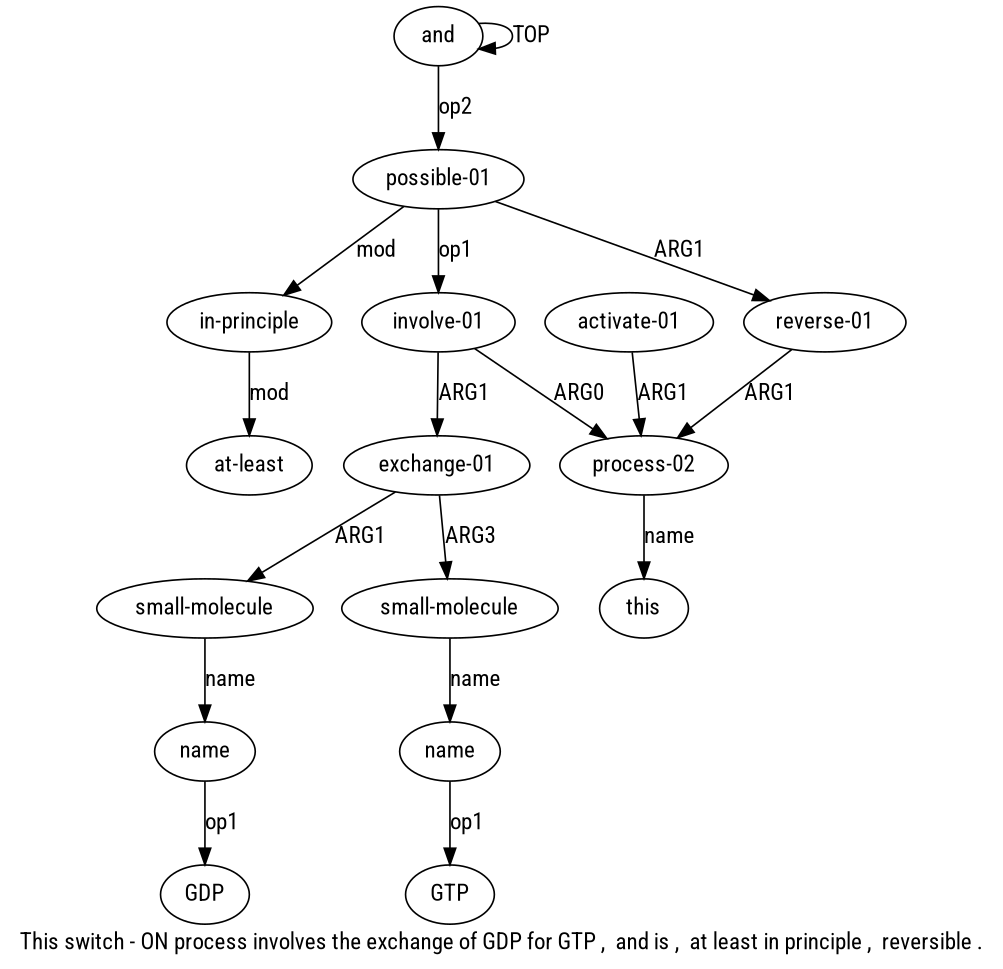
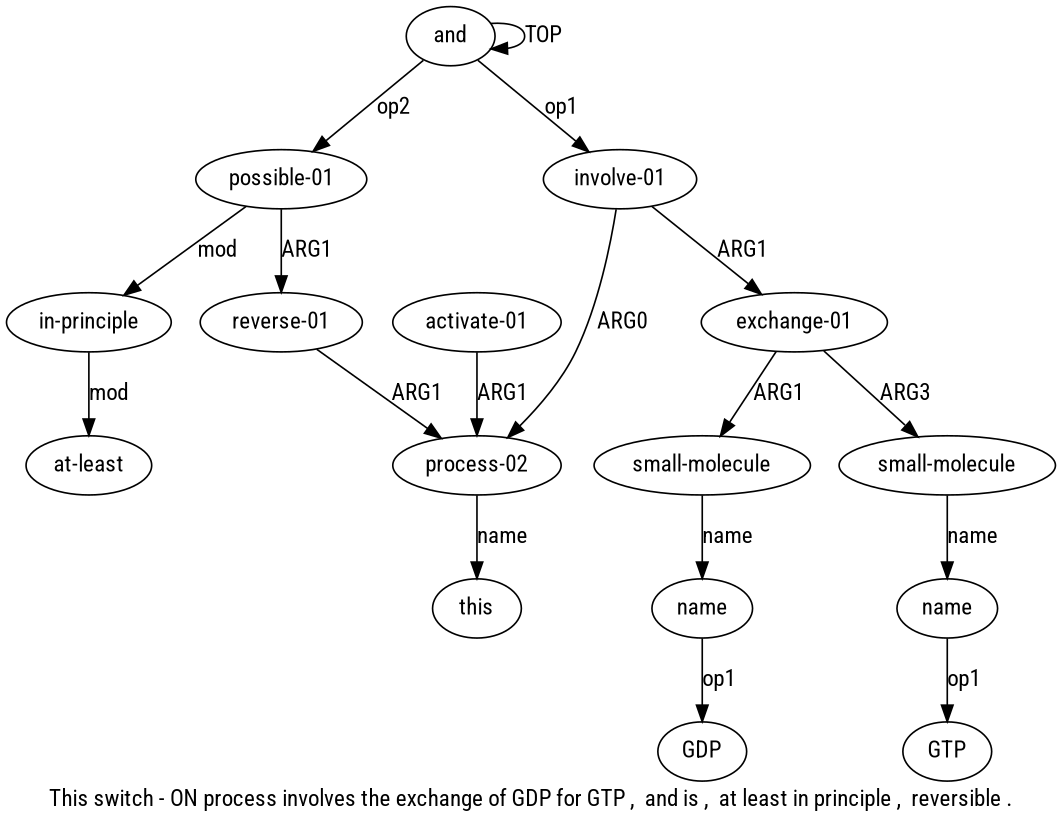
(438, 243) -> (527, 101)
